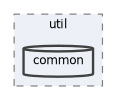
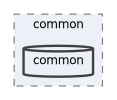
(58, 25) -> (58, 25)
